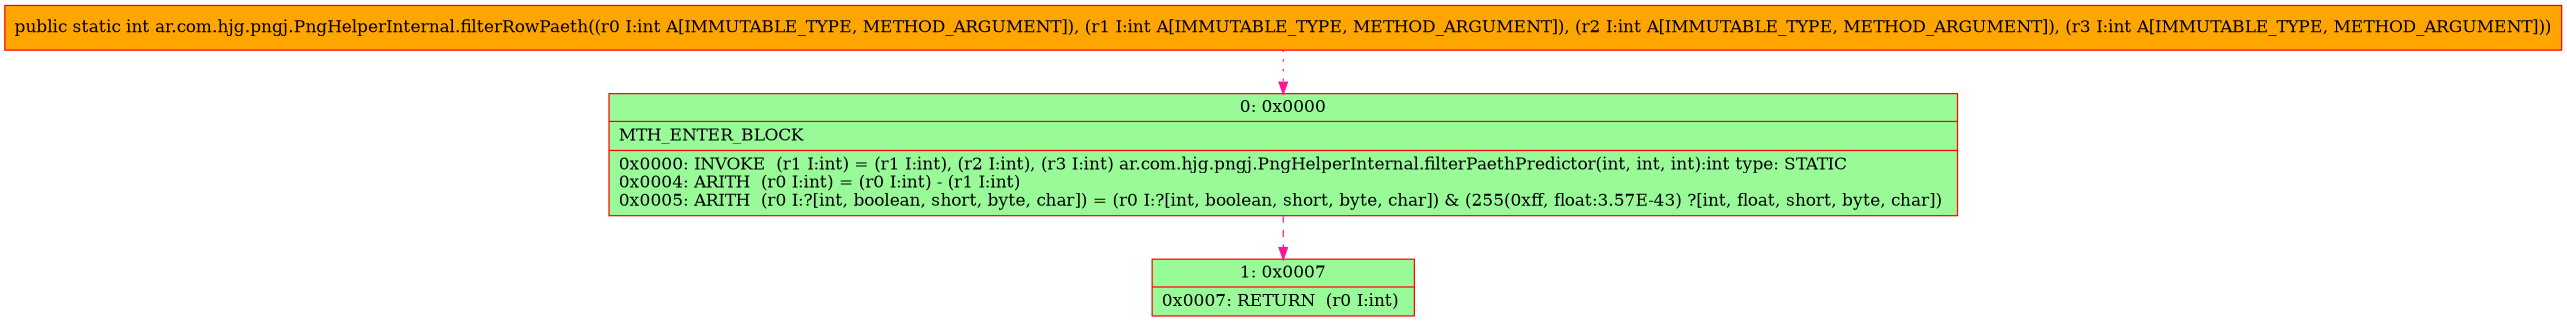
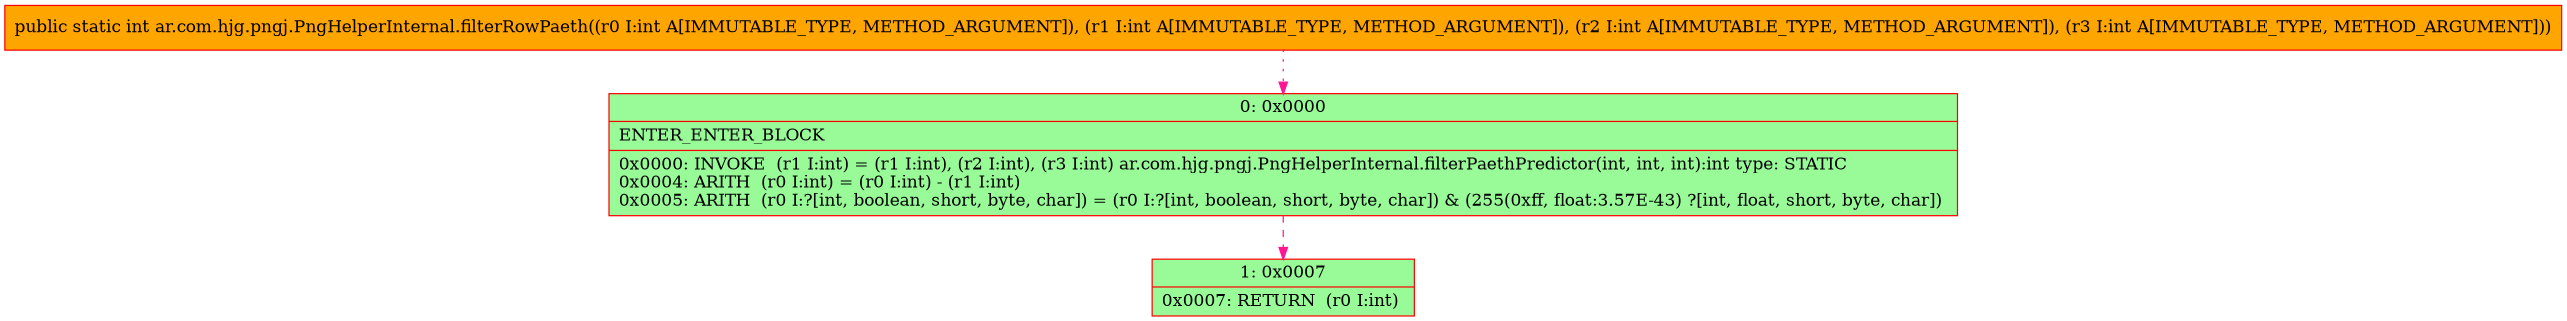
(712, 135) -> (722, 135)
